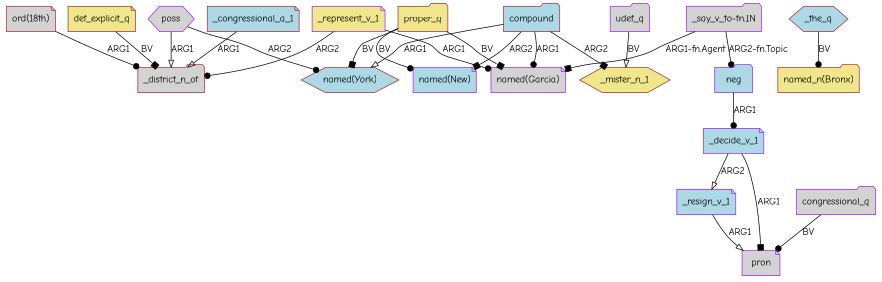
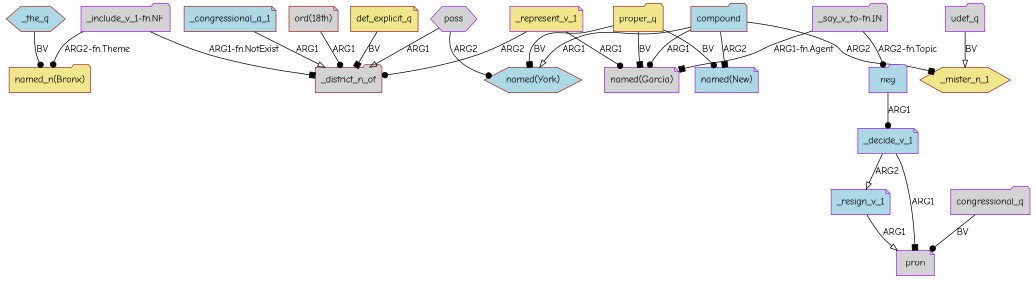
none -> (126, 19)
